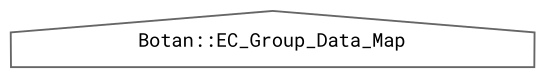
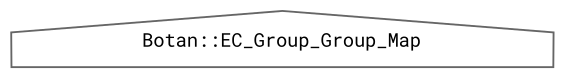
(273, 42) -> (282, 42)
